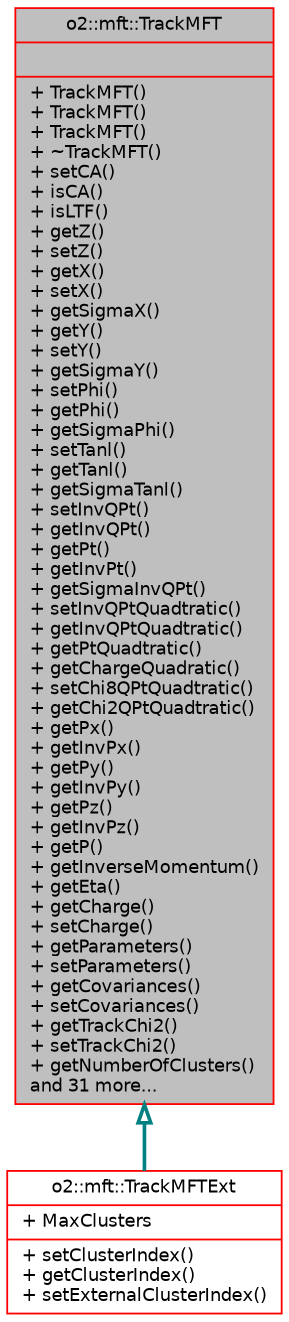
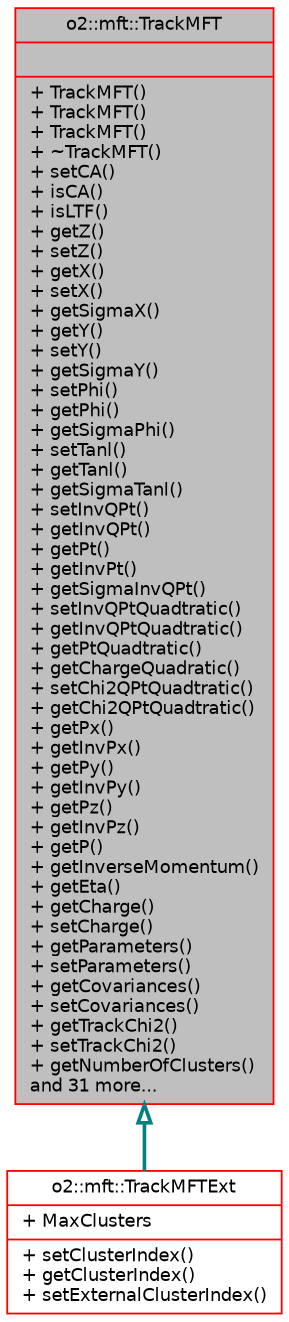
(142, 689) -> (142, 689)
